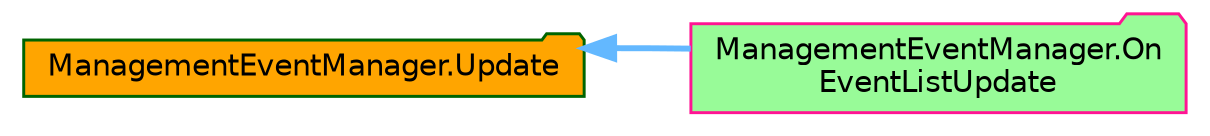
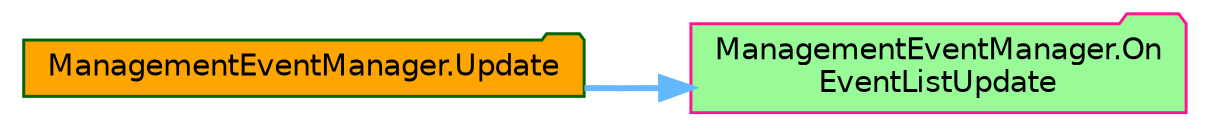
(653, 48) -> (622, 88)
